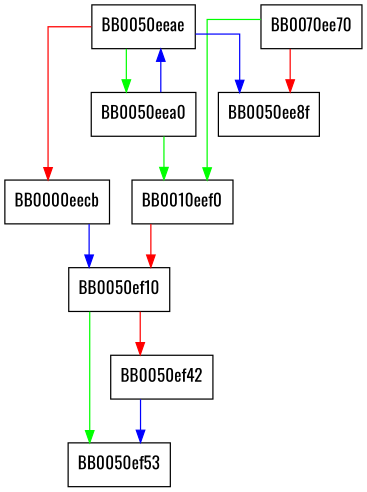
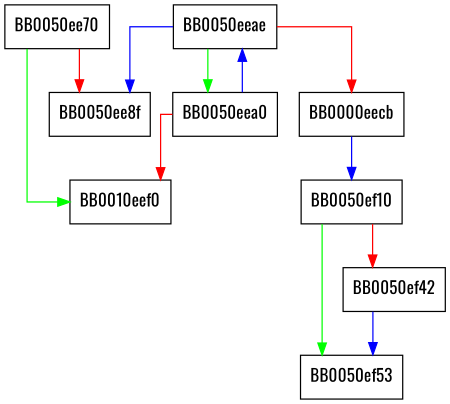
(311, 27) -> (57, 27)
(164, 152) -> (161, 135)
(151, 240) -> none
